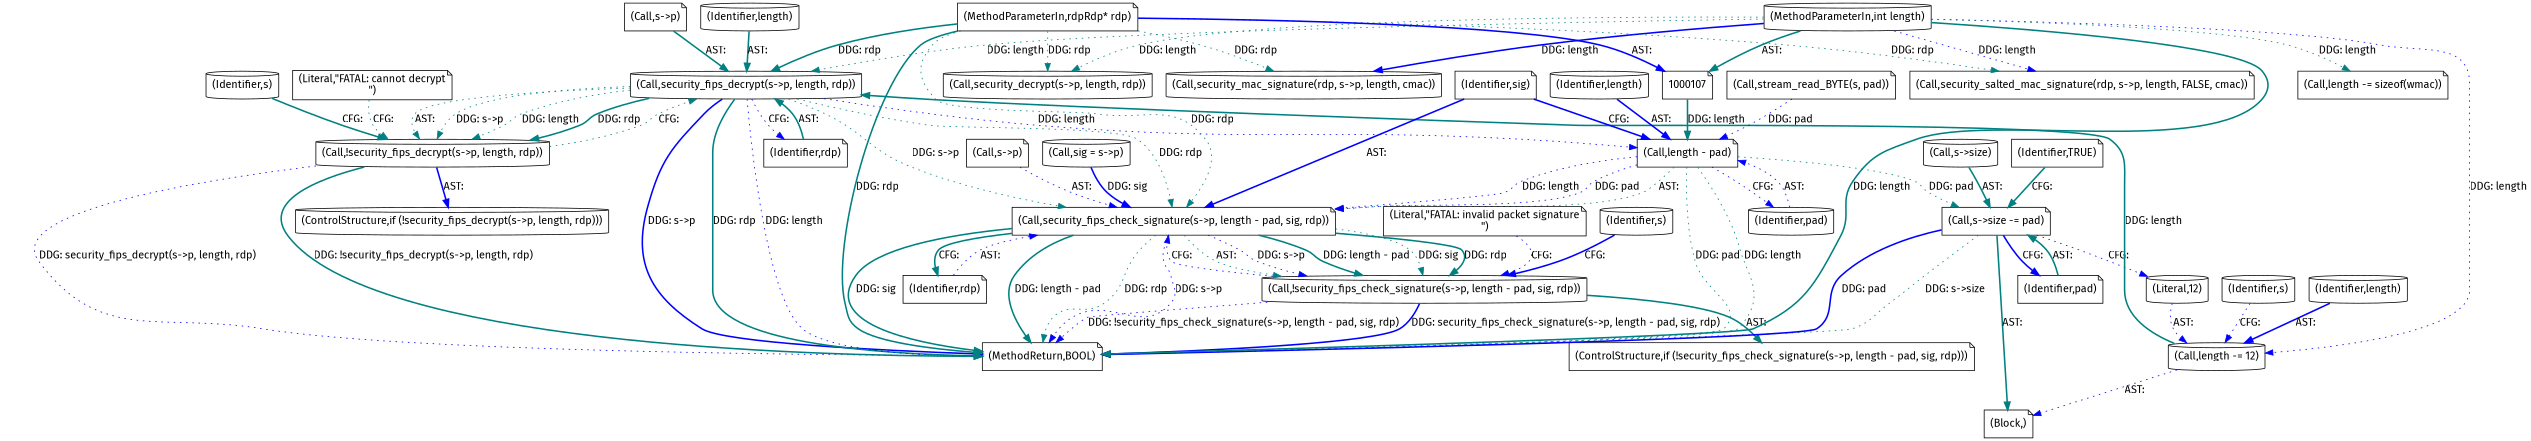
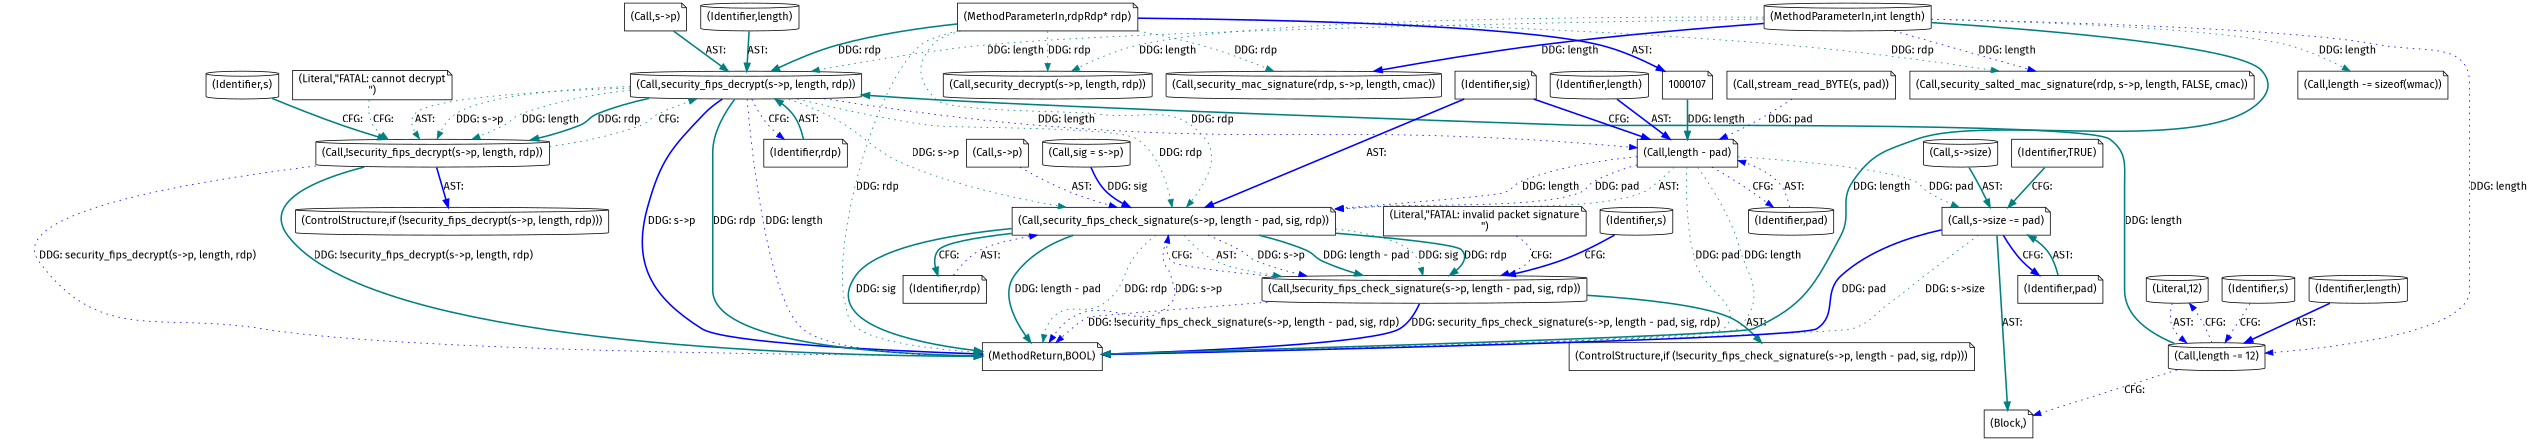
(1755, 48) -> none
(848, 220) -> (848, 220)
(2089, 253) -> (2204, 325)
(2136, 390) -> (2136, 390)
